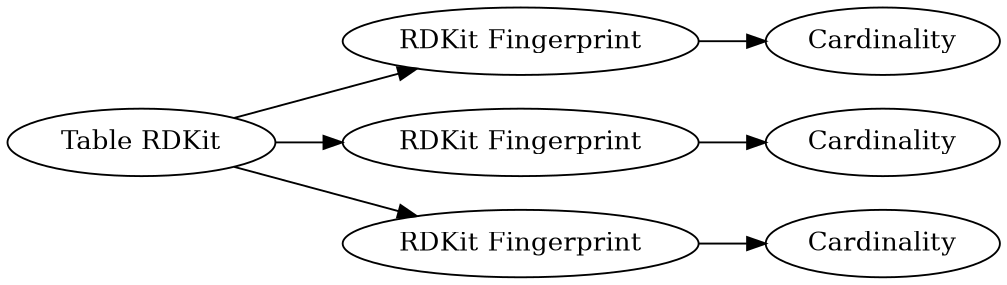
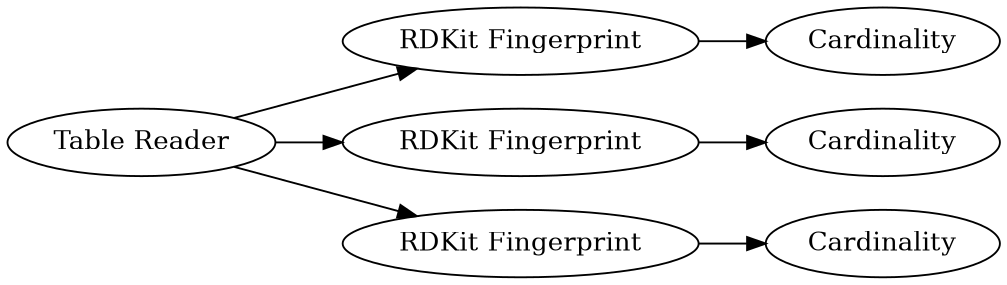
(141, 142) -> (141, 142)
